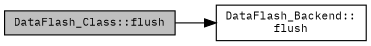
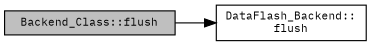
(90, 23) -> (90, 23)
